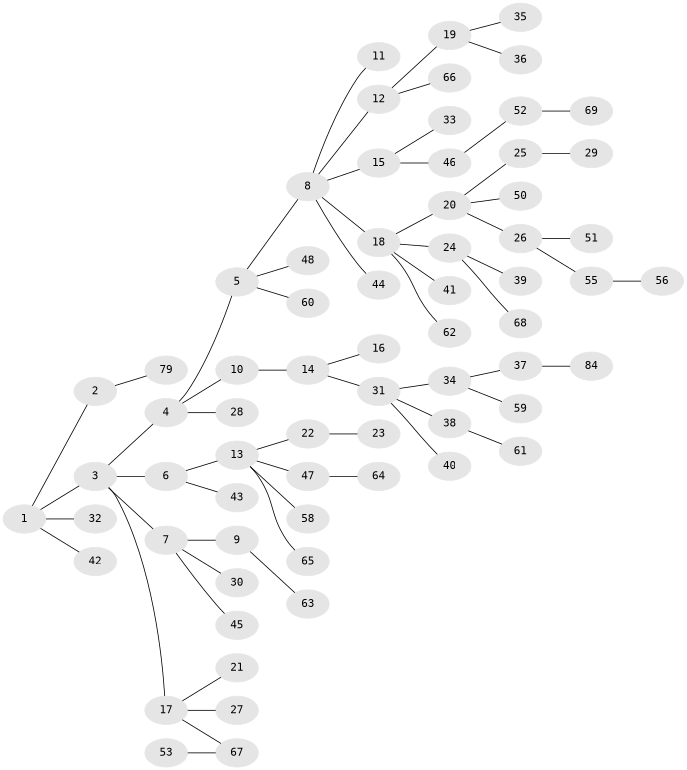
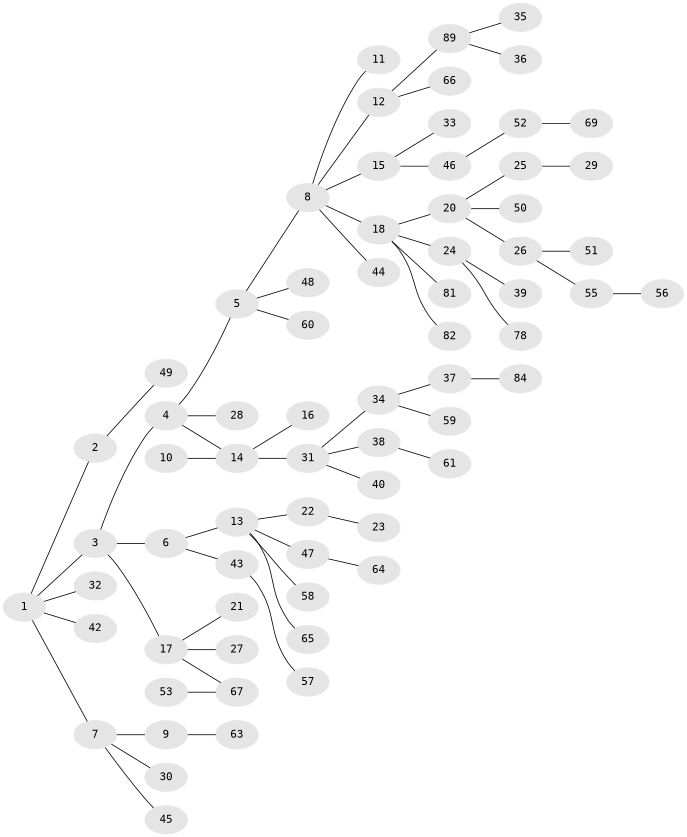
(450, 35) -> (450, 39)
(450, 291) -> (450, 294)
(521, 324) -> (521, 336)
(450, 333) -> (450, 336)
(166, 370) -> (166, 373)
(202, 391) -> (202, 437)
(131, 508) -> (60, 671)
none -> (308, 682)
